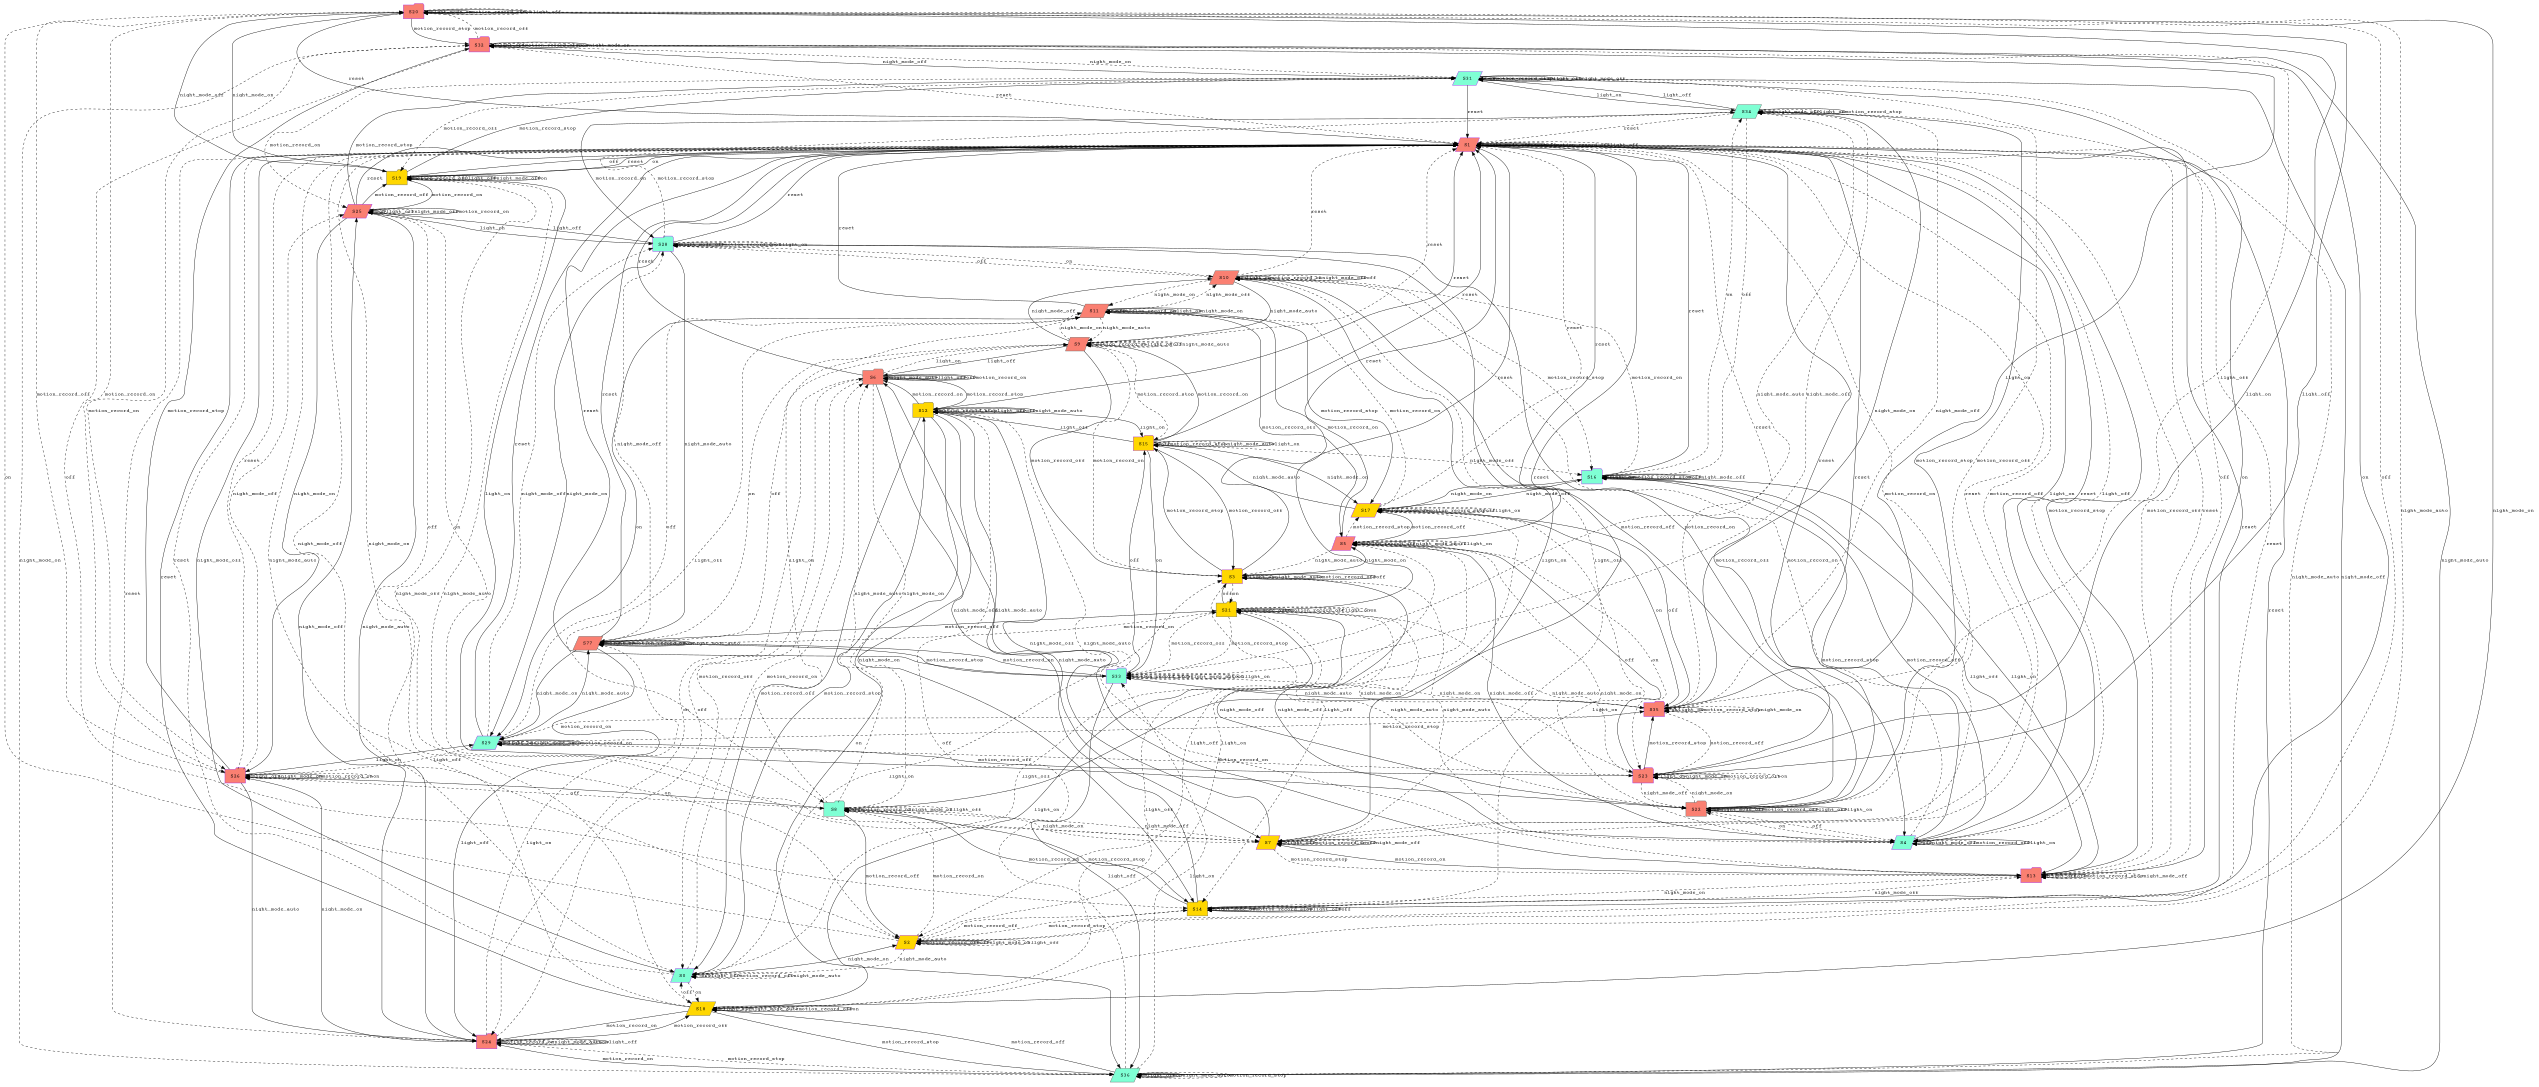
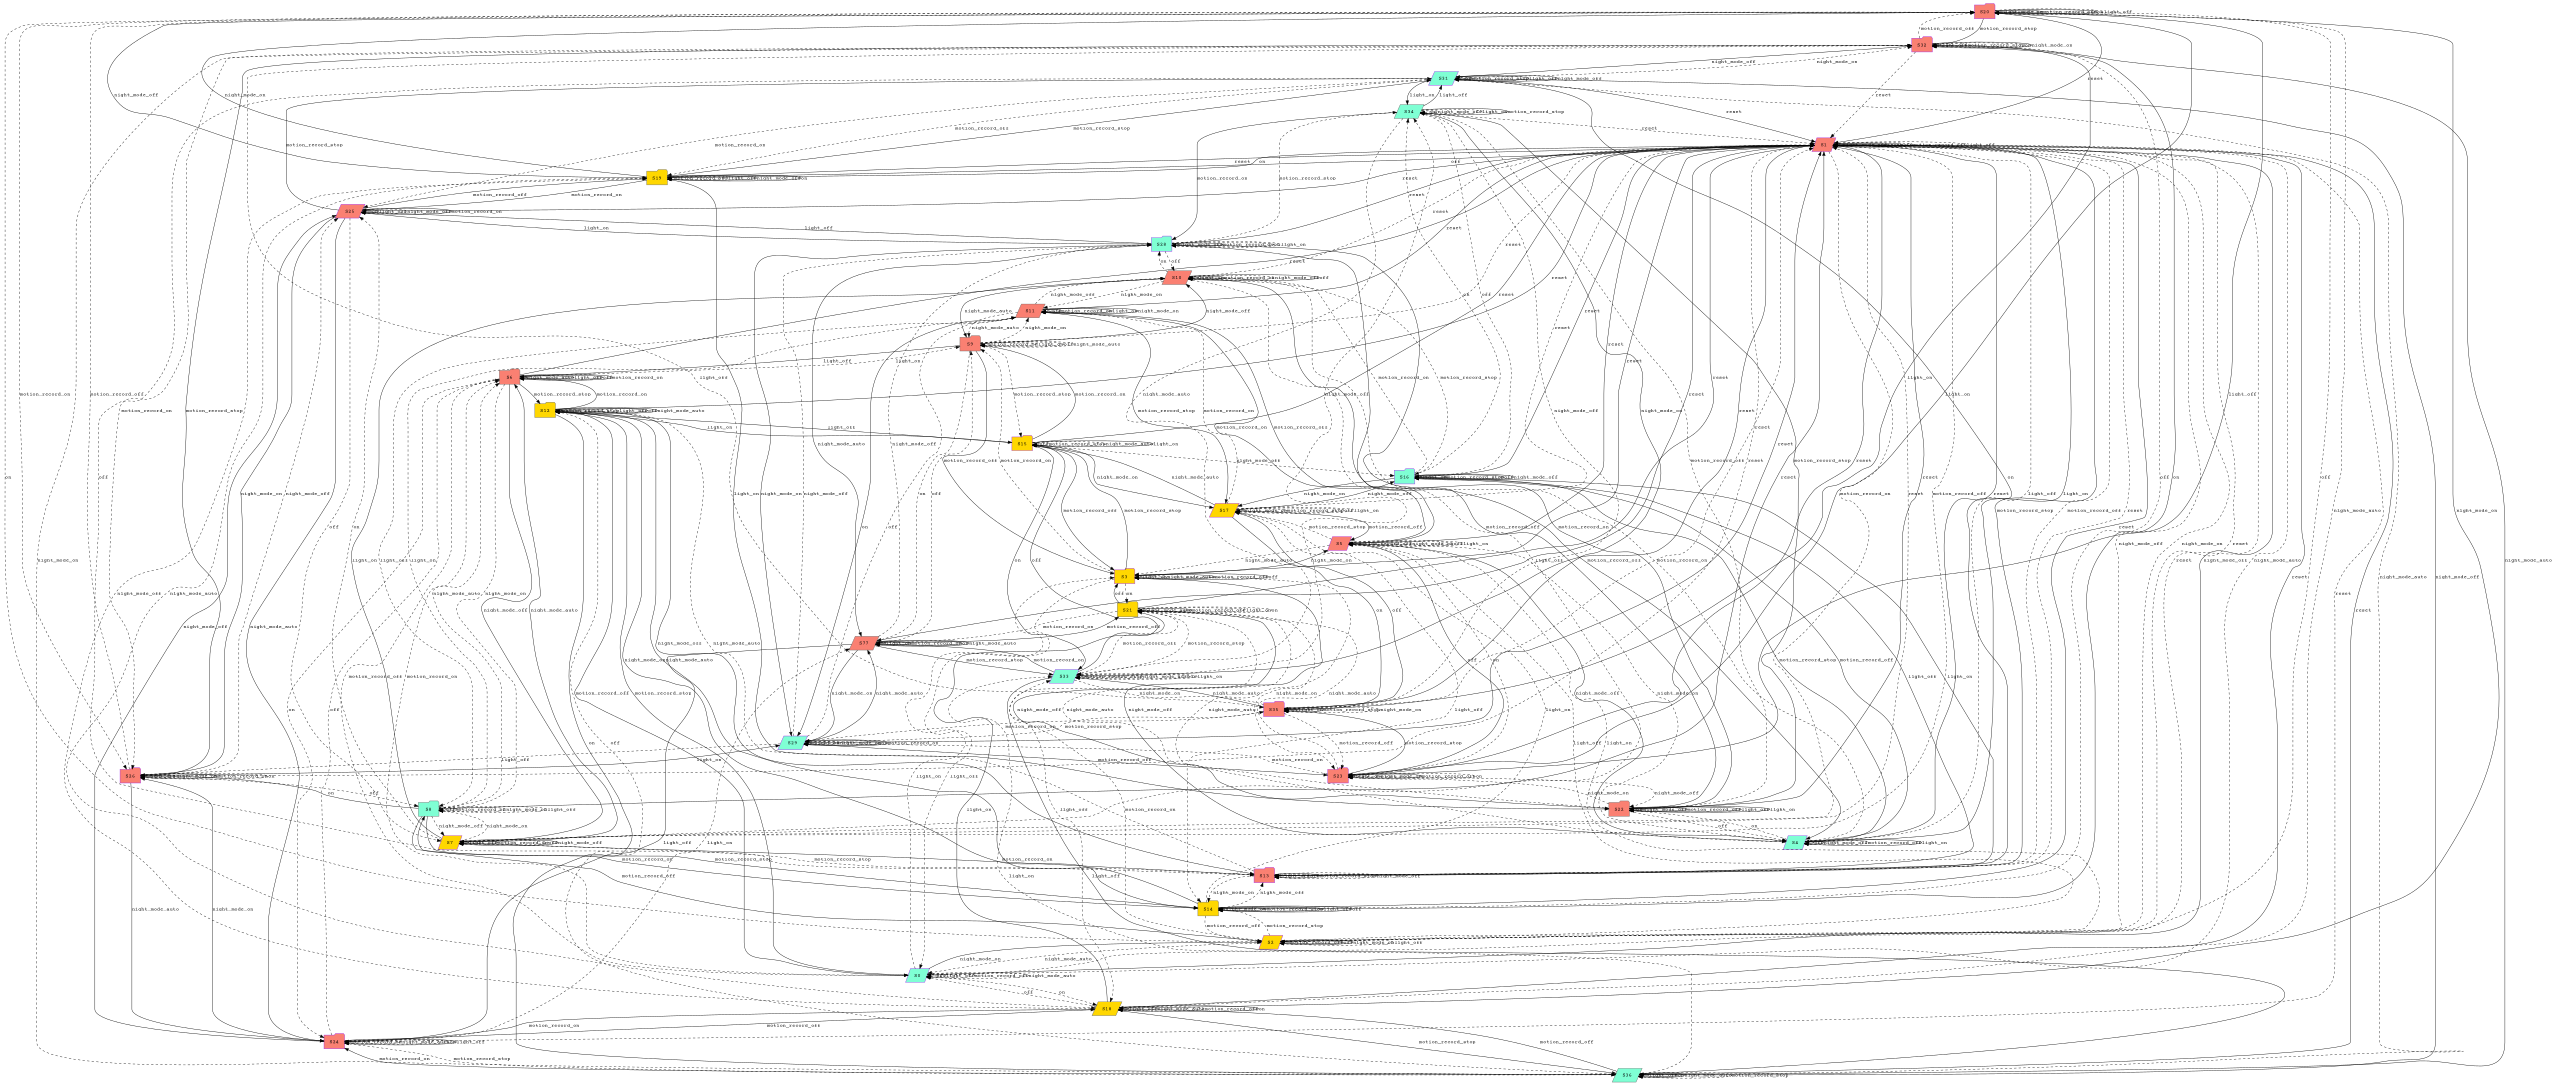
(1077, 344) -> (970, 344)
(1116, 676) -> (1064, 676)
(933, 845) -> (1126, 838)
